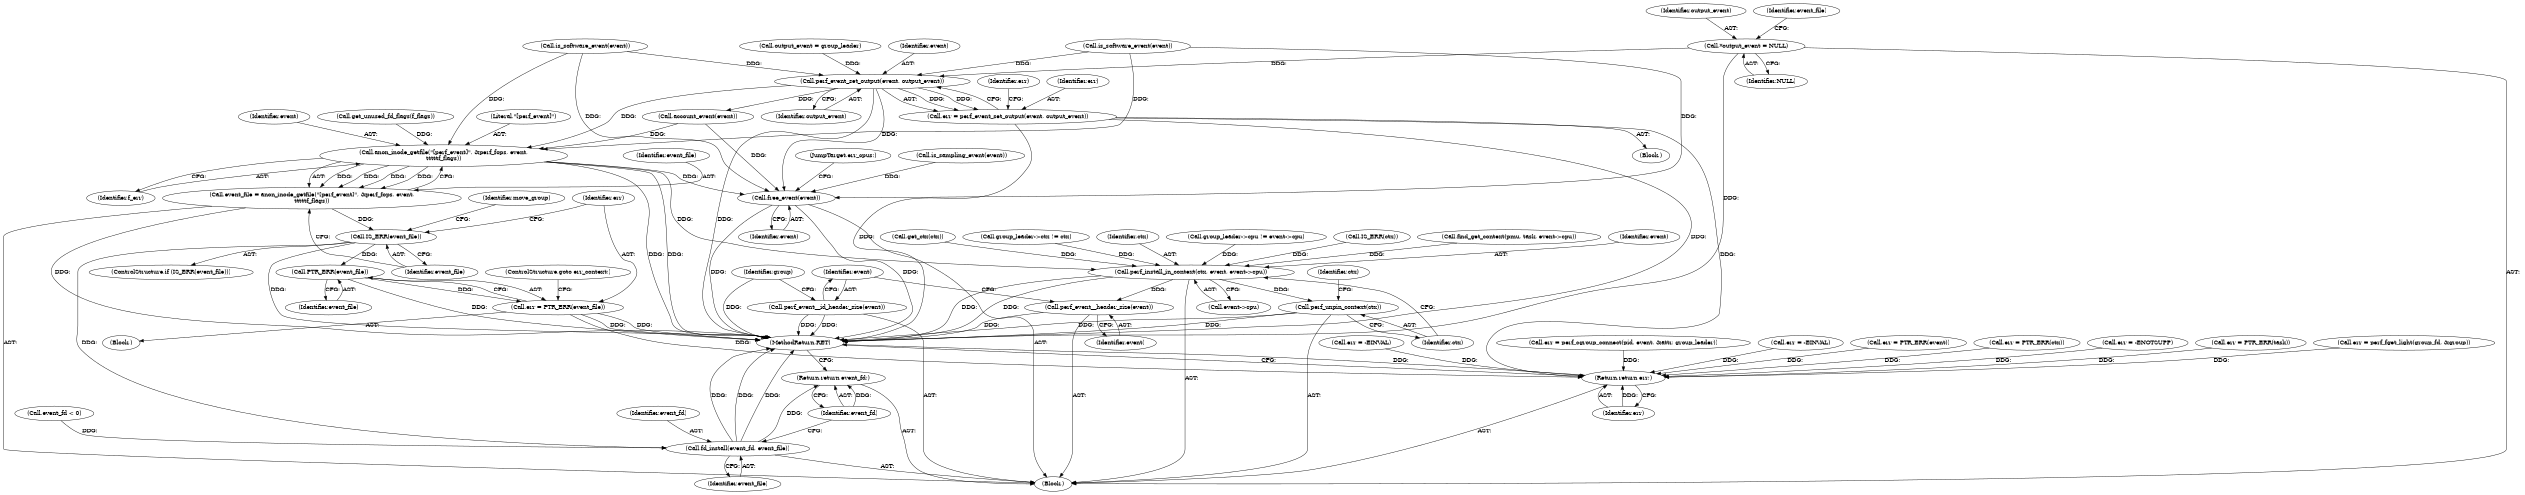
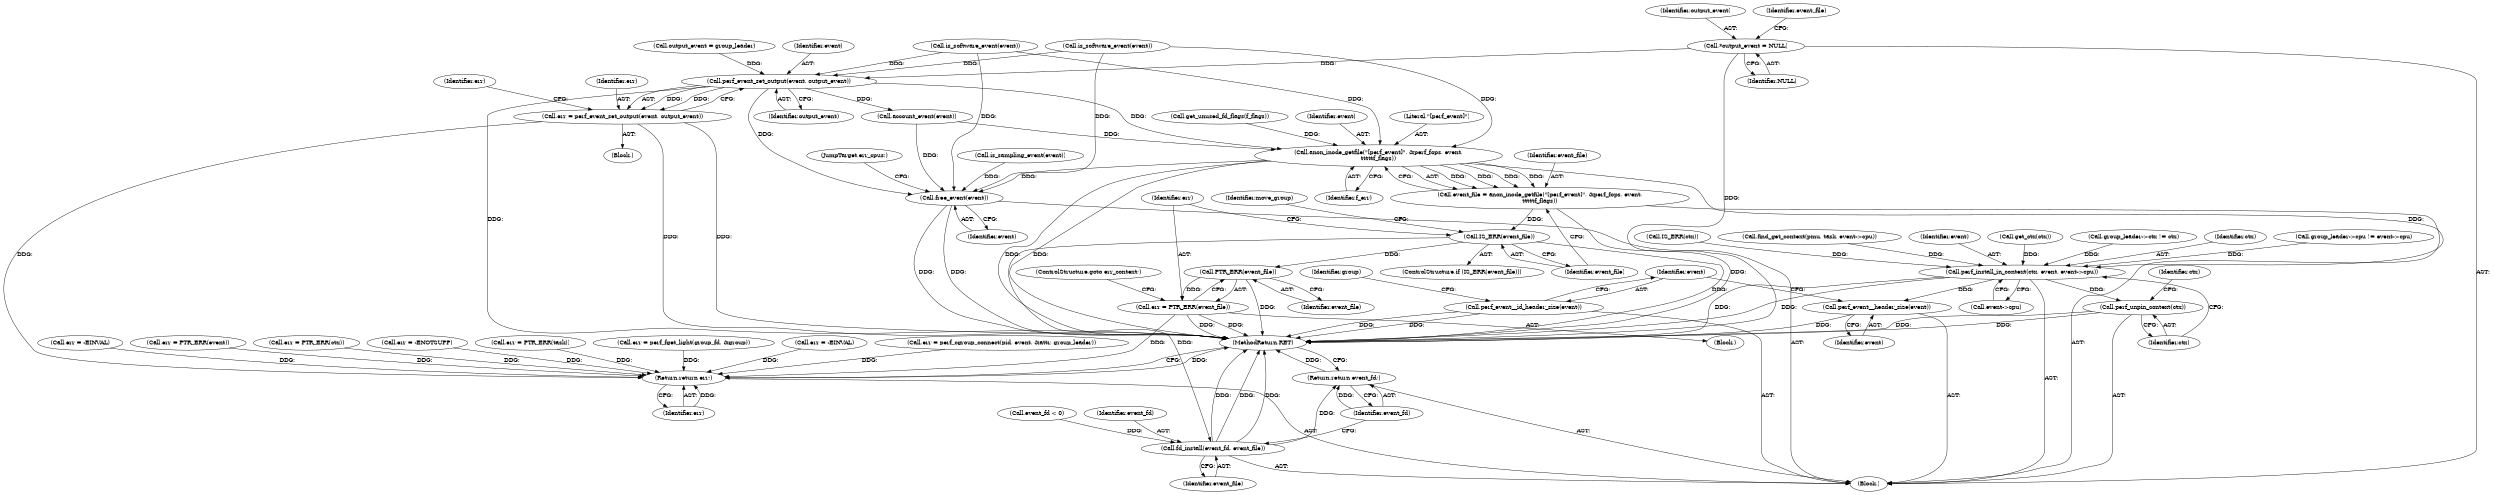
(1211, 290) -> (2003, 290)
(724, 311) -> (1302, 362)
